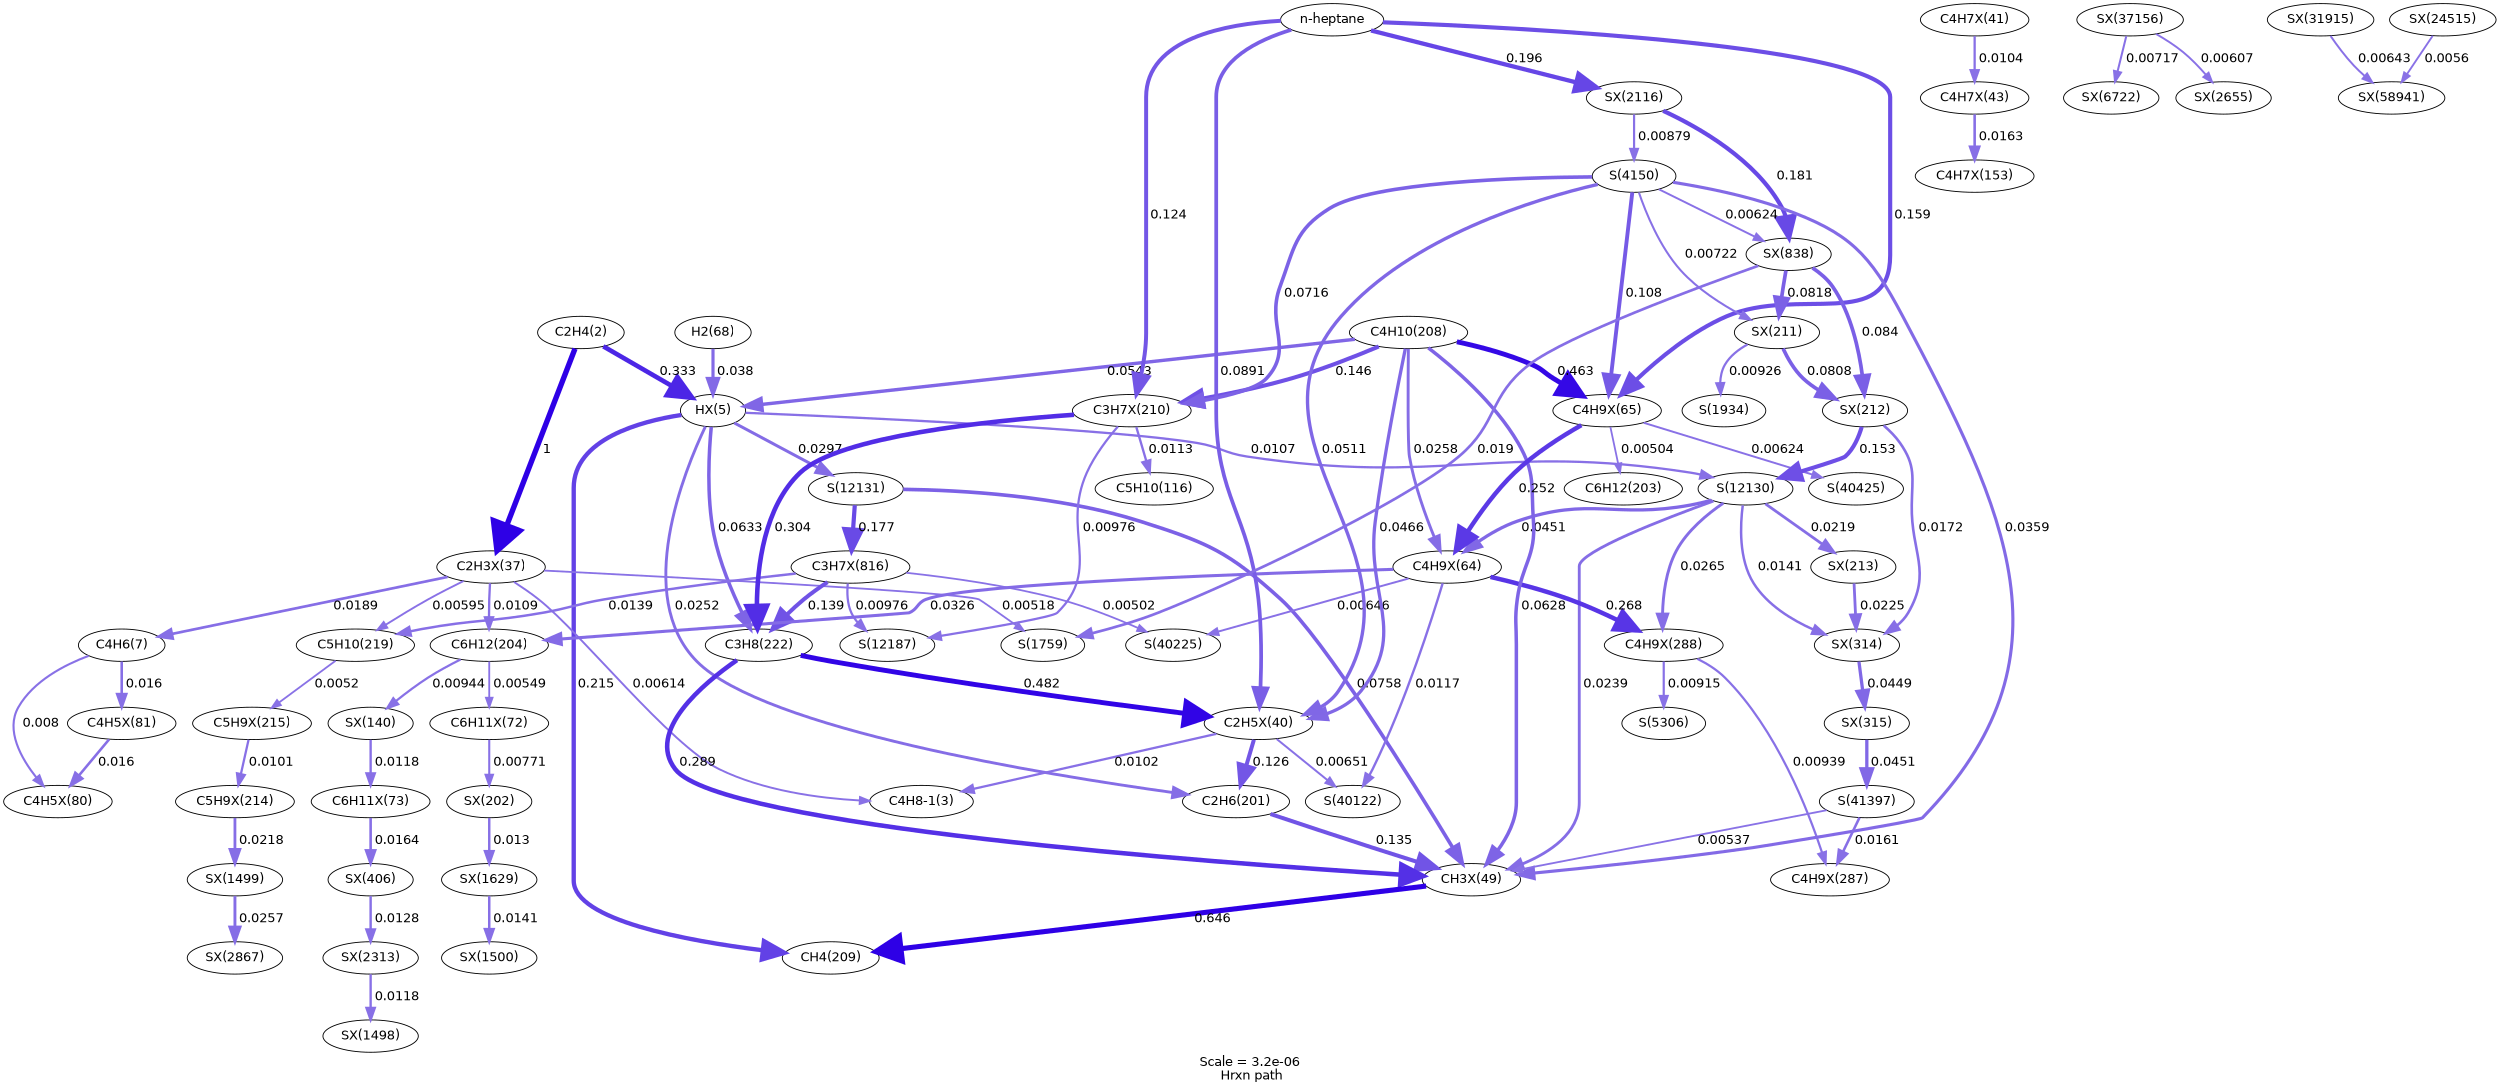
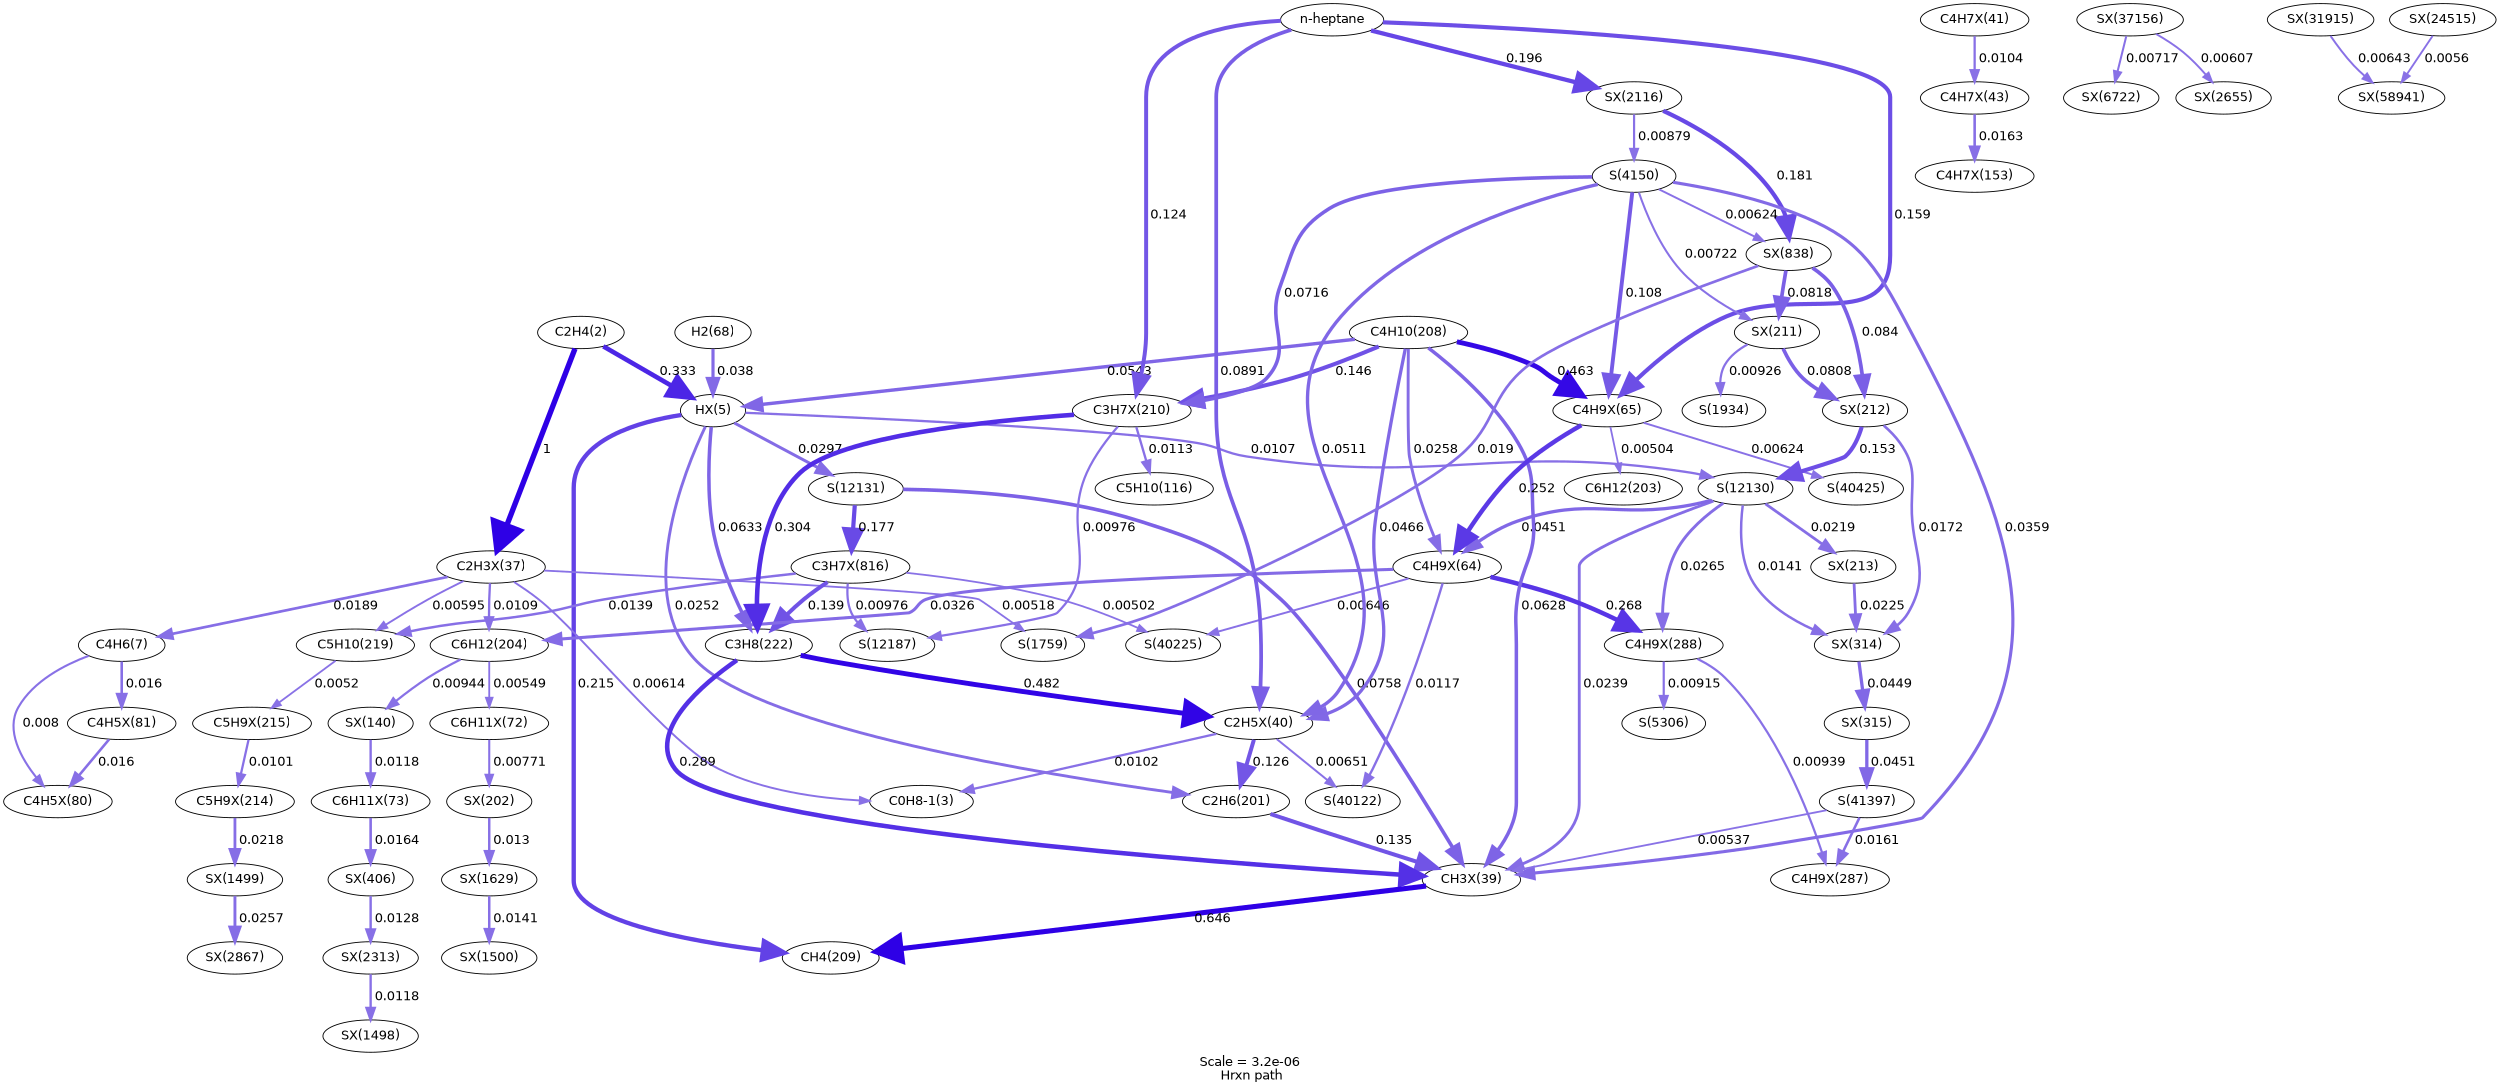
(921, 802) -> (921, 802)
(1471, 880) -> (1471, 880)
